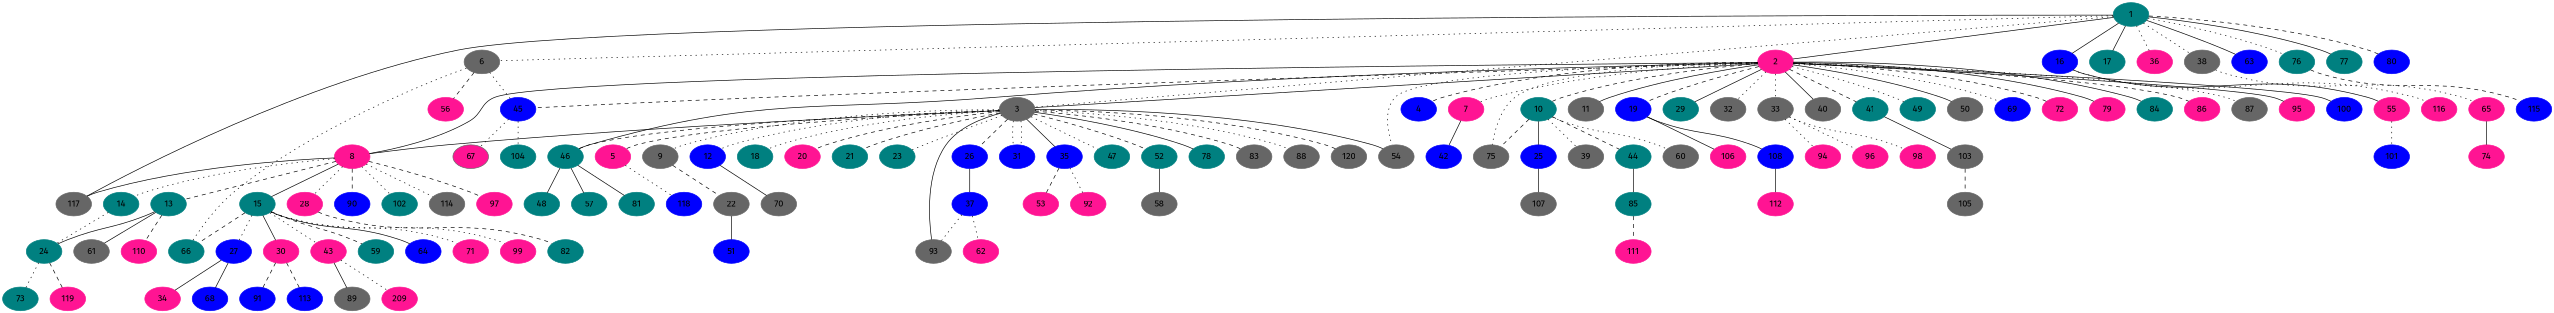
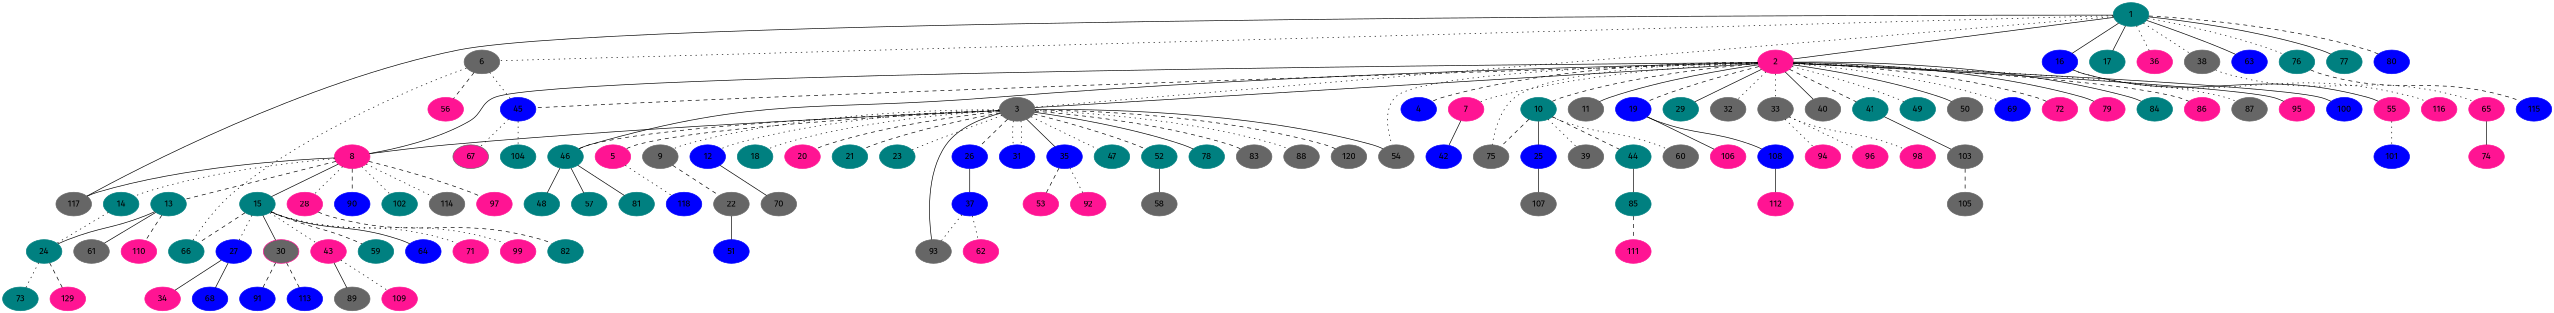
(281, 251) -> (281, 251)
(68, 299) -> (68, 299)
(400, 299) -> (400, 299)
